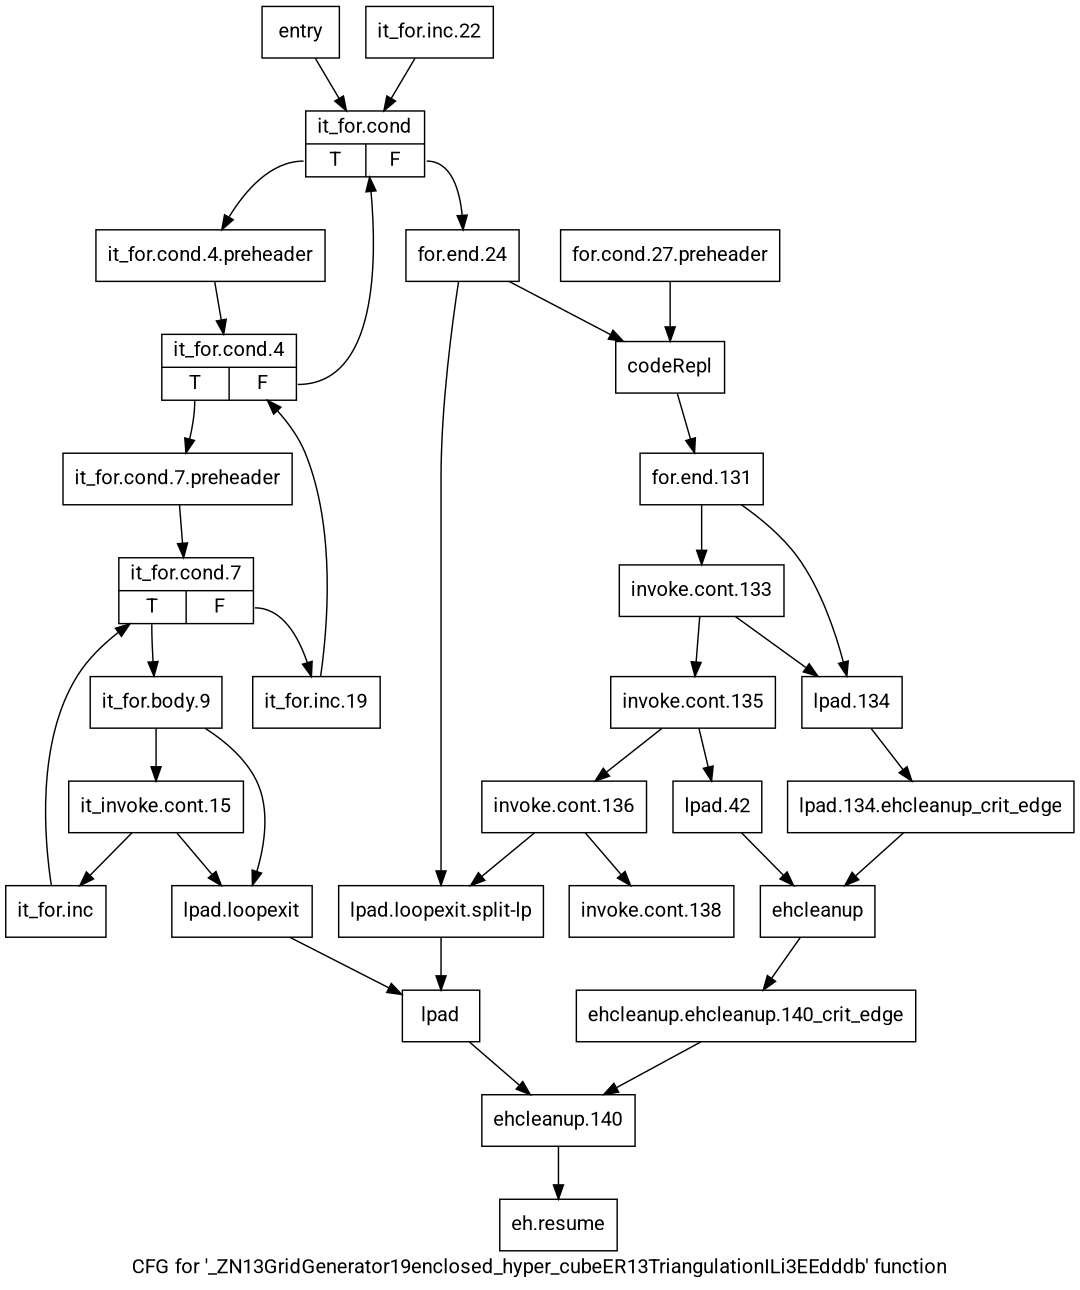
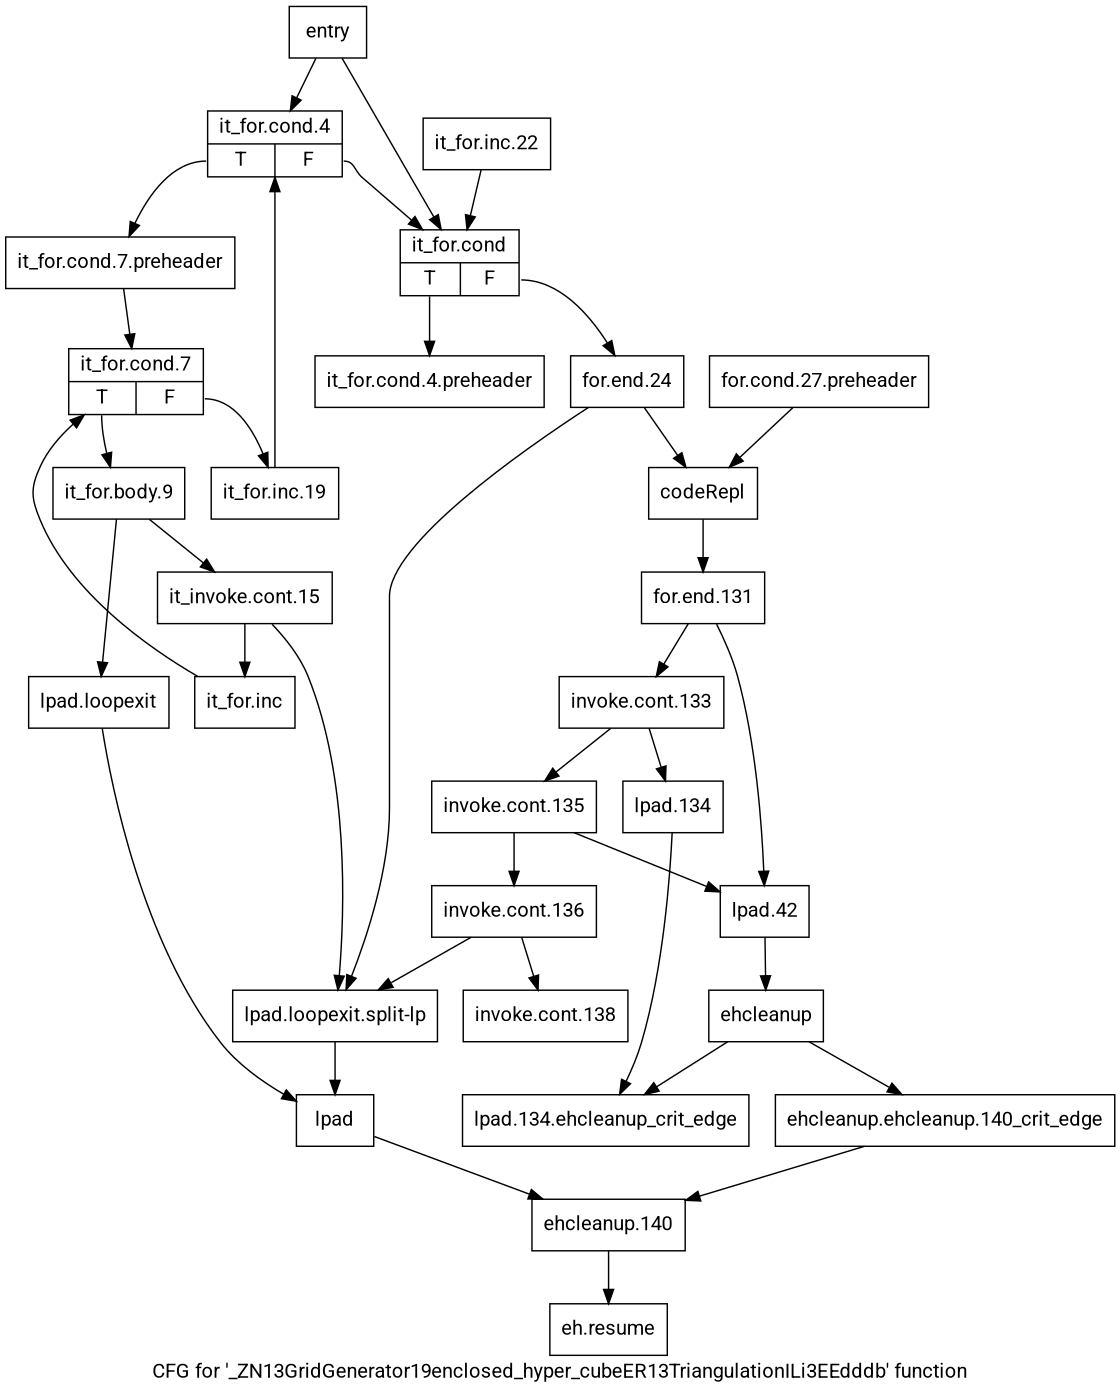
(218, 301) -> (306, 78)
(808, 573) -> (752, 745)
(194, 854) -> (336, 792)
(880, 854) -> (692, 1064)
